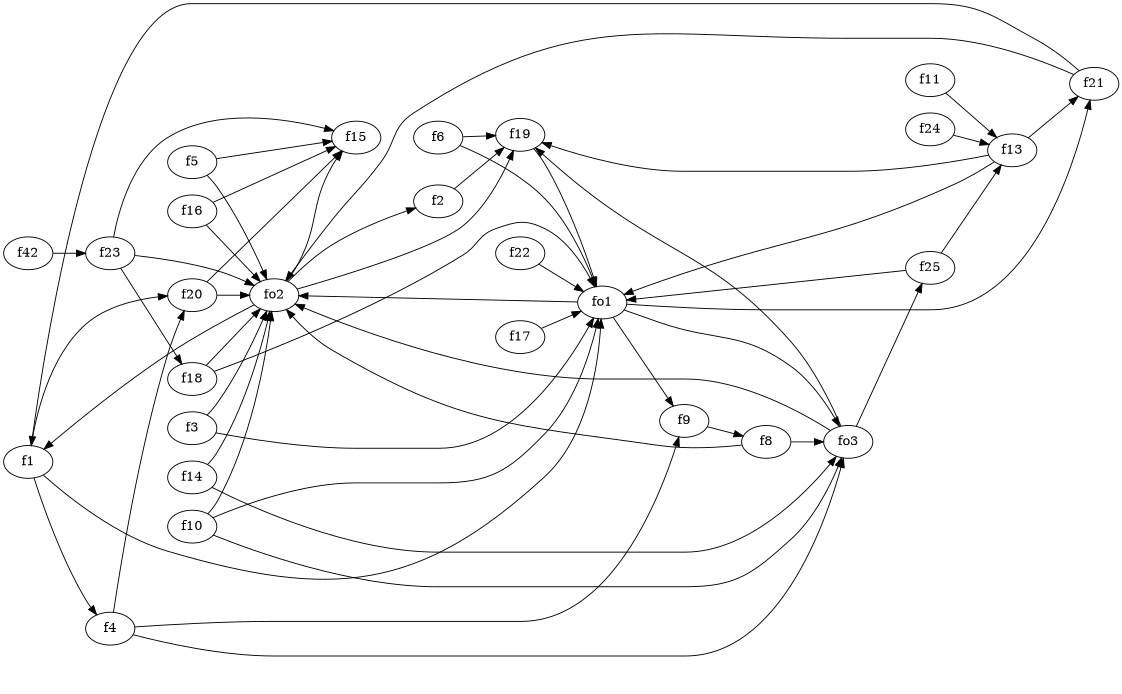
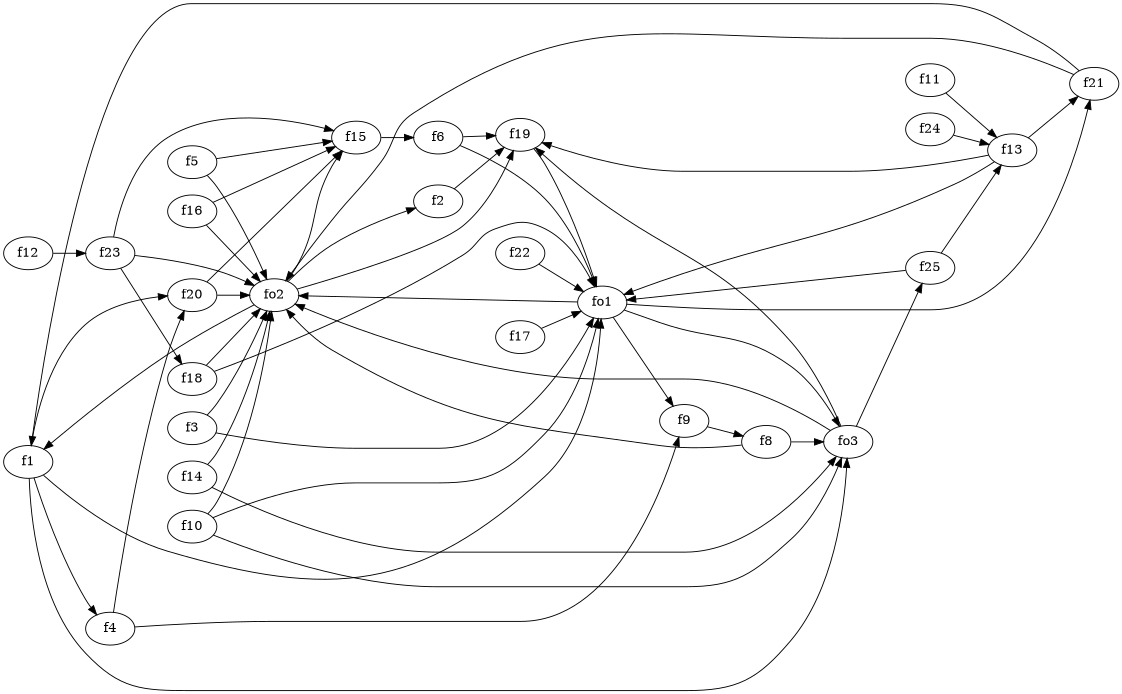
none -> (388, 138)
(28, 253) -> (28, 253)
(539, 656) -> (440, 691)
